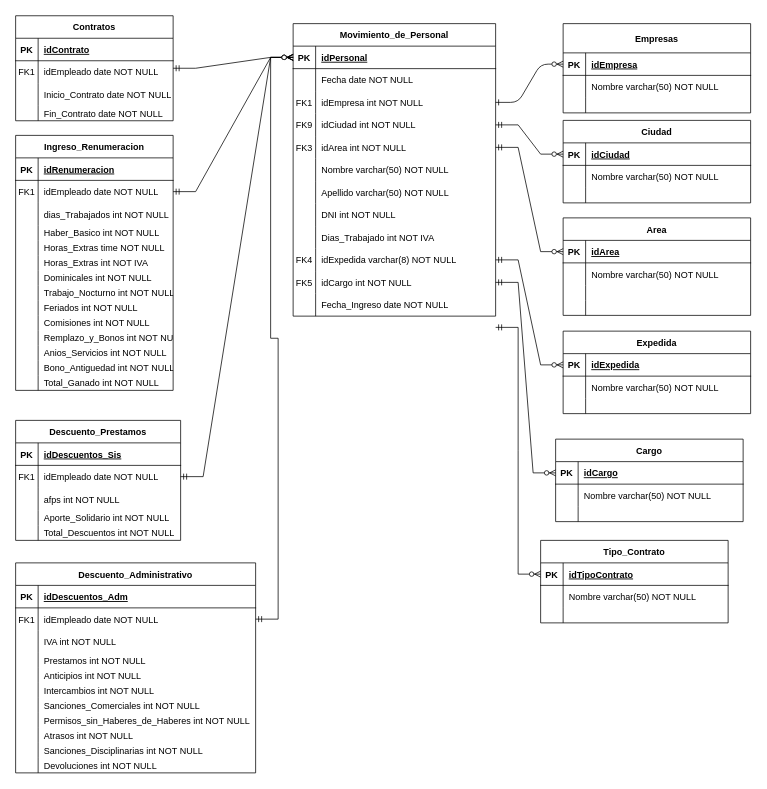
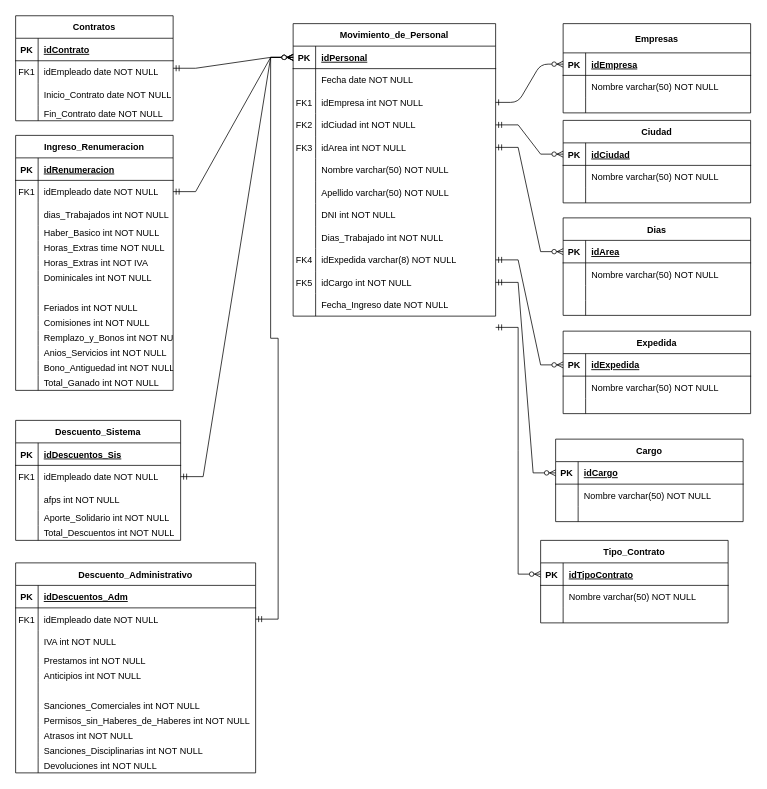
(304, 125) -> (304, 125)
(656, 230) -> (656, 230)
(381, 238) -> (383, 238)
(105, 293) -> none
(98, 432) -> (98, 432)
(147, 690) -> none
